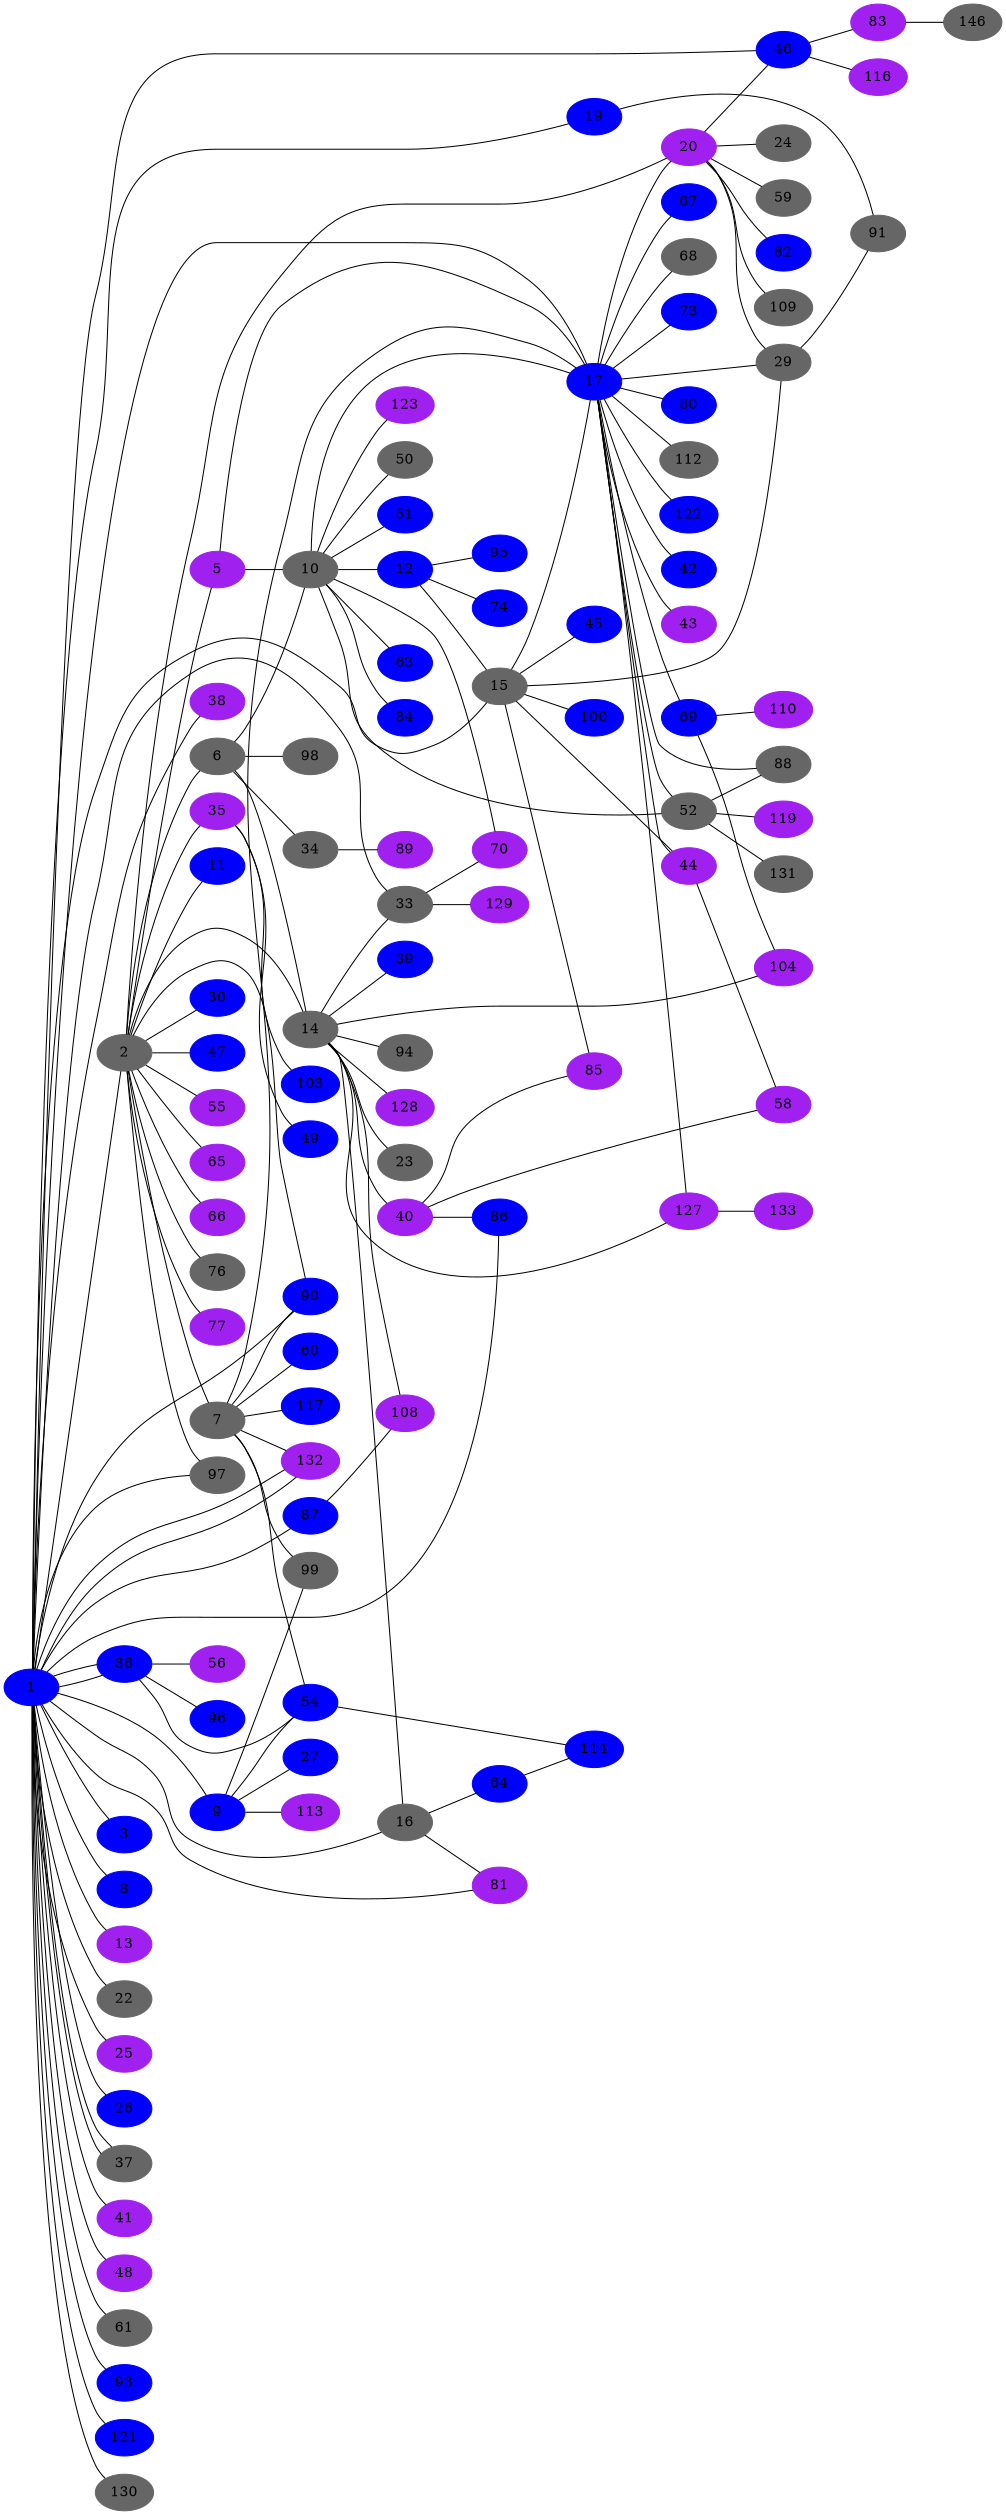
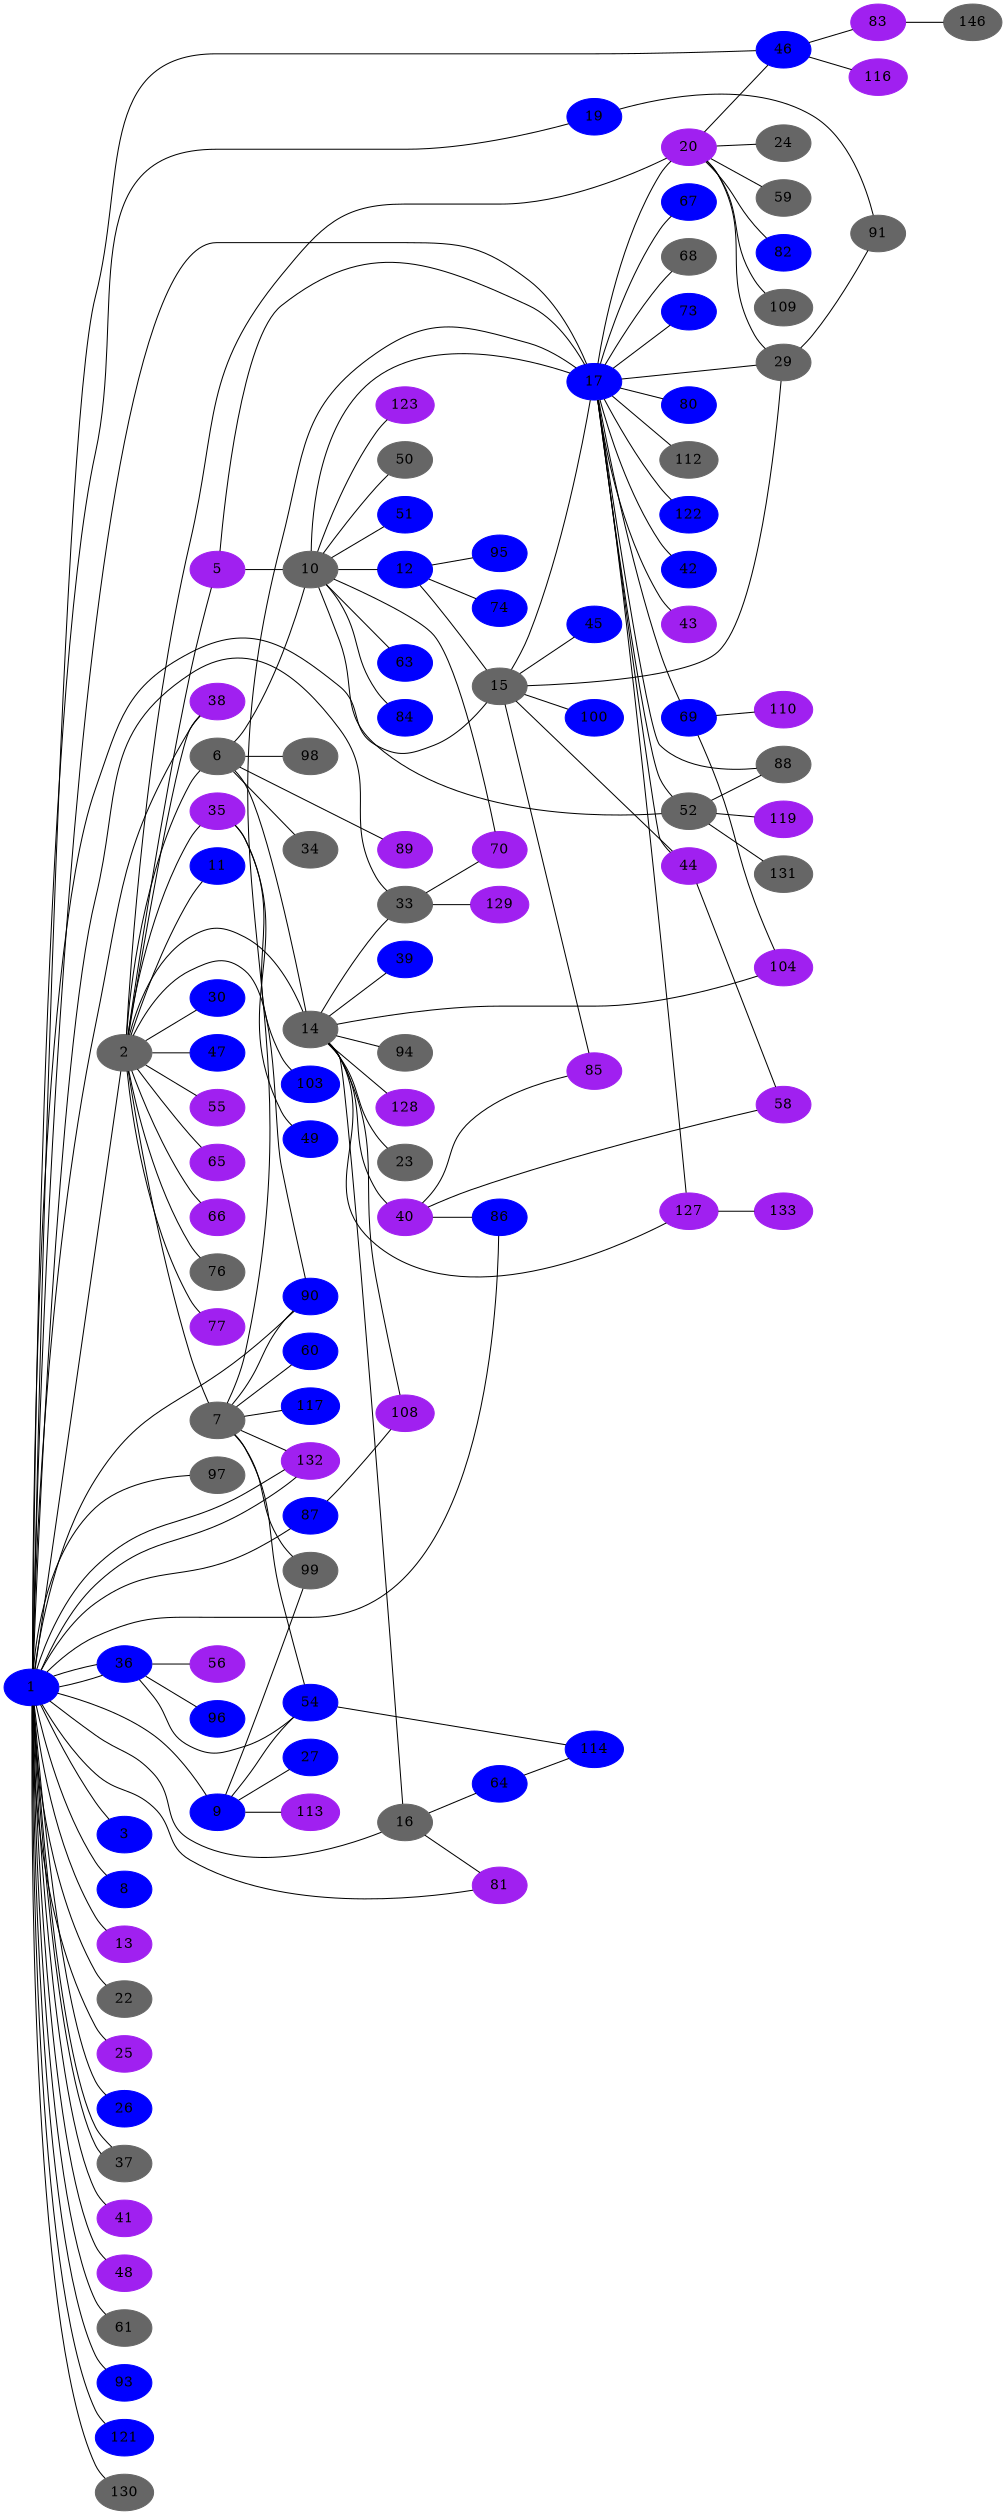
(358, 850) -> (311, 803)
(150, 1270) -> (157, 873)
